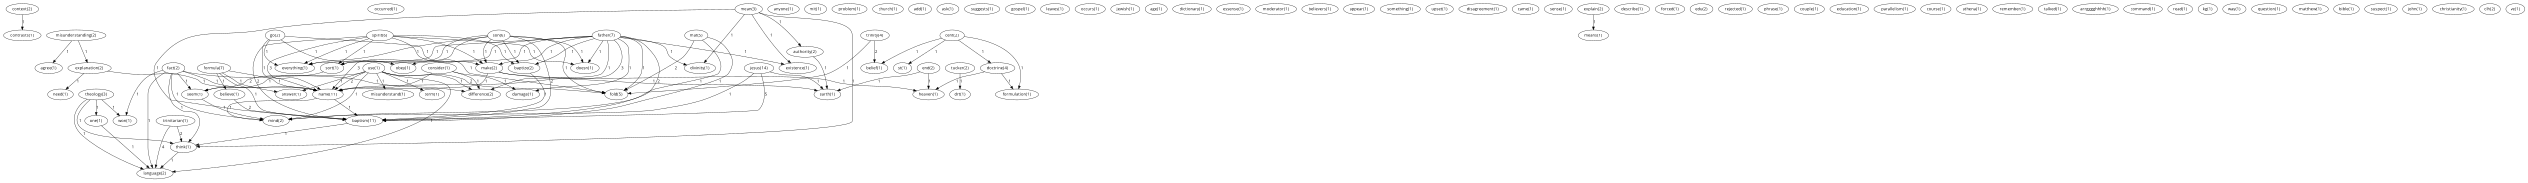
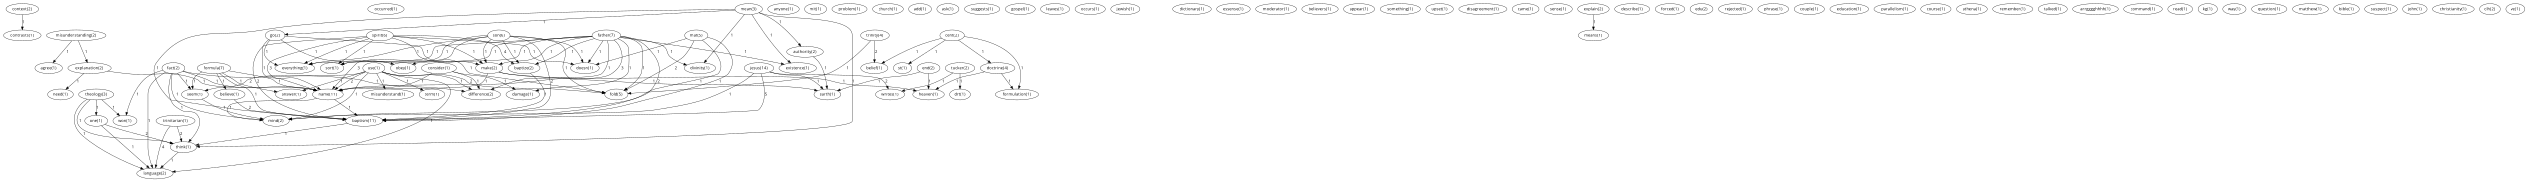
(1156, 9) -> none
none -> (512, 22)
none -> (645, 51)
(505, 52) -> (505, 52)
(266, 81) -> (193, 80)
none -> (890, 94)
none -> (137, 134)
